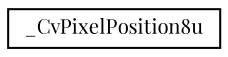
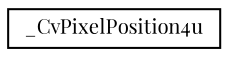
(114, 29) -> (114, 29)
